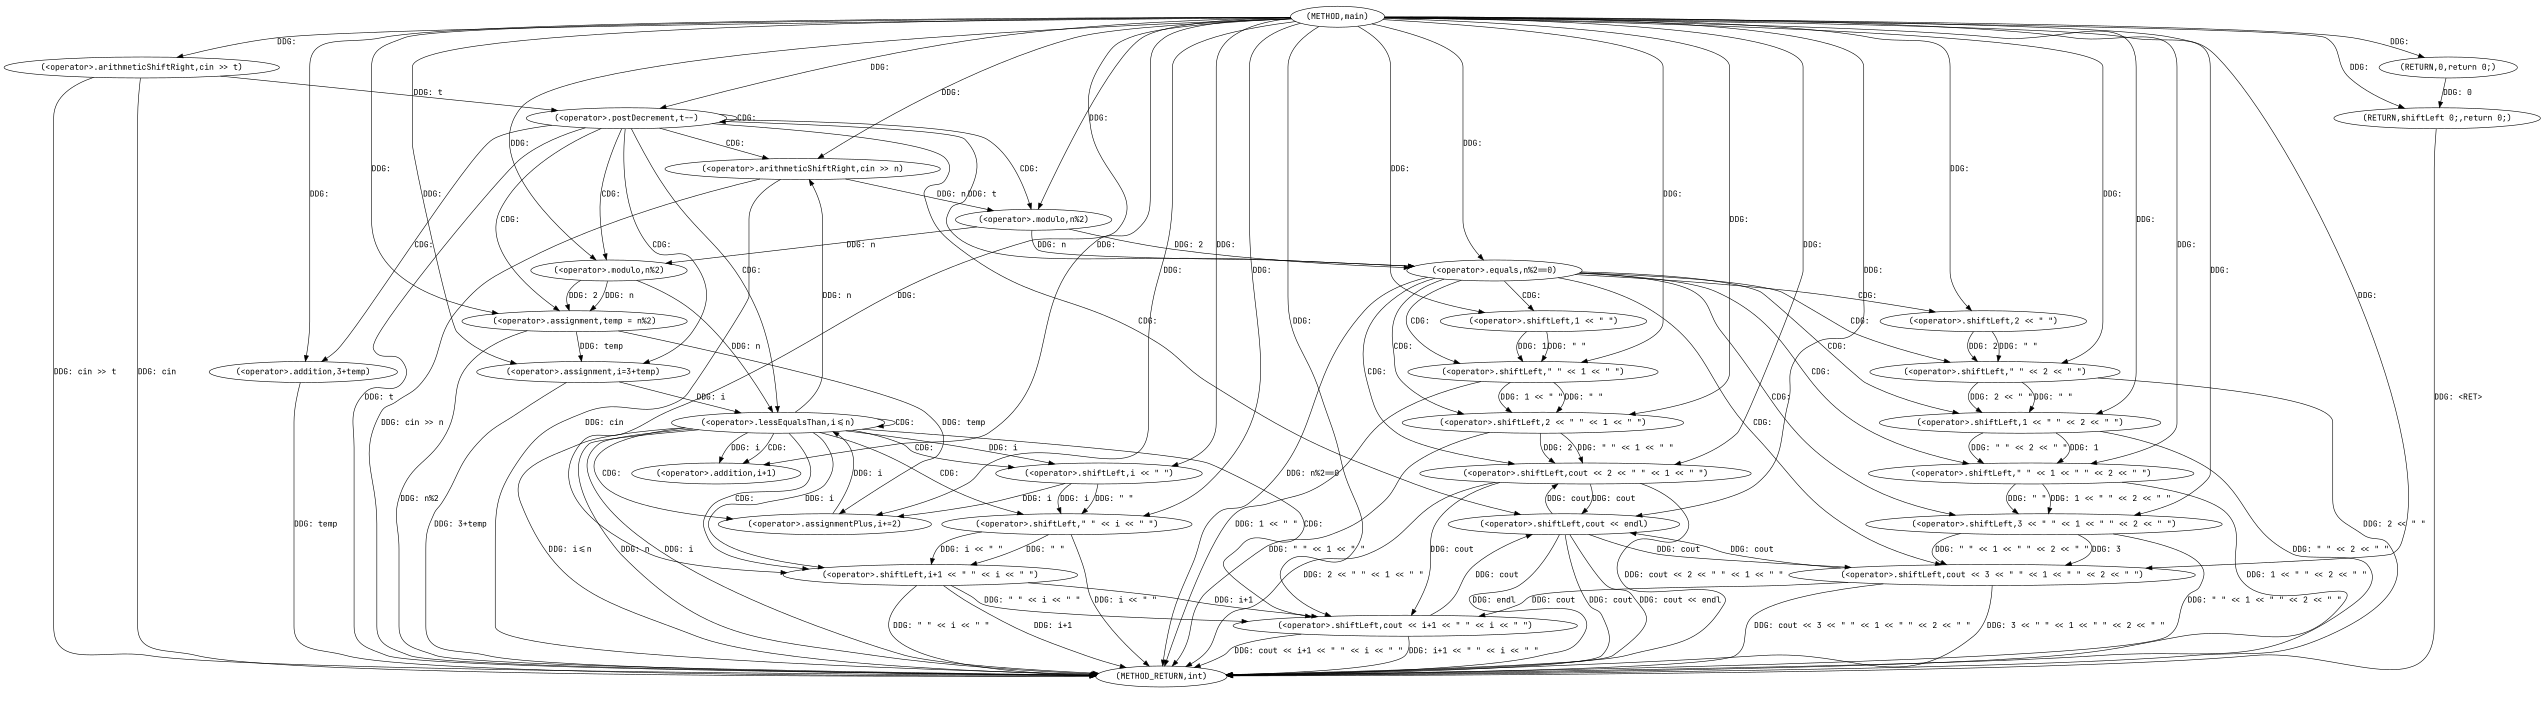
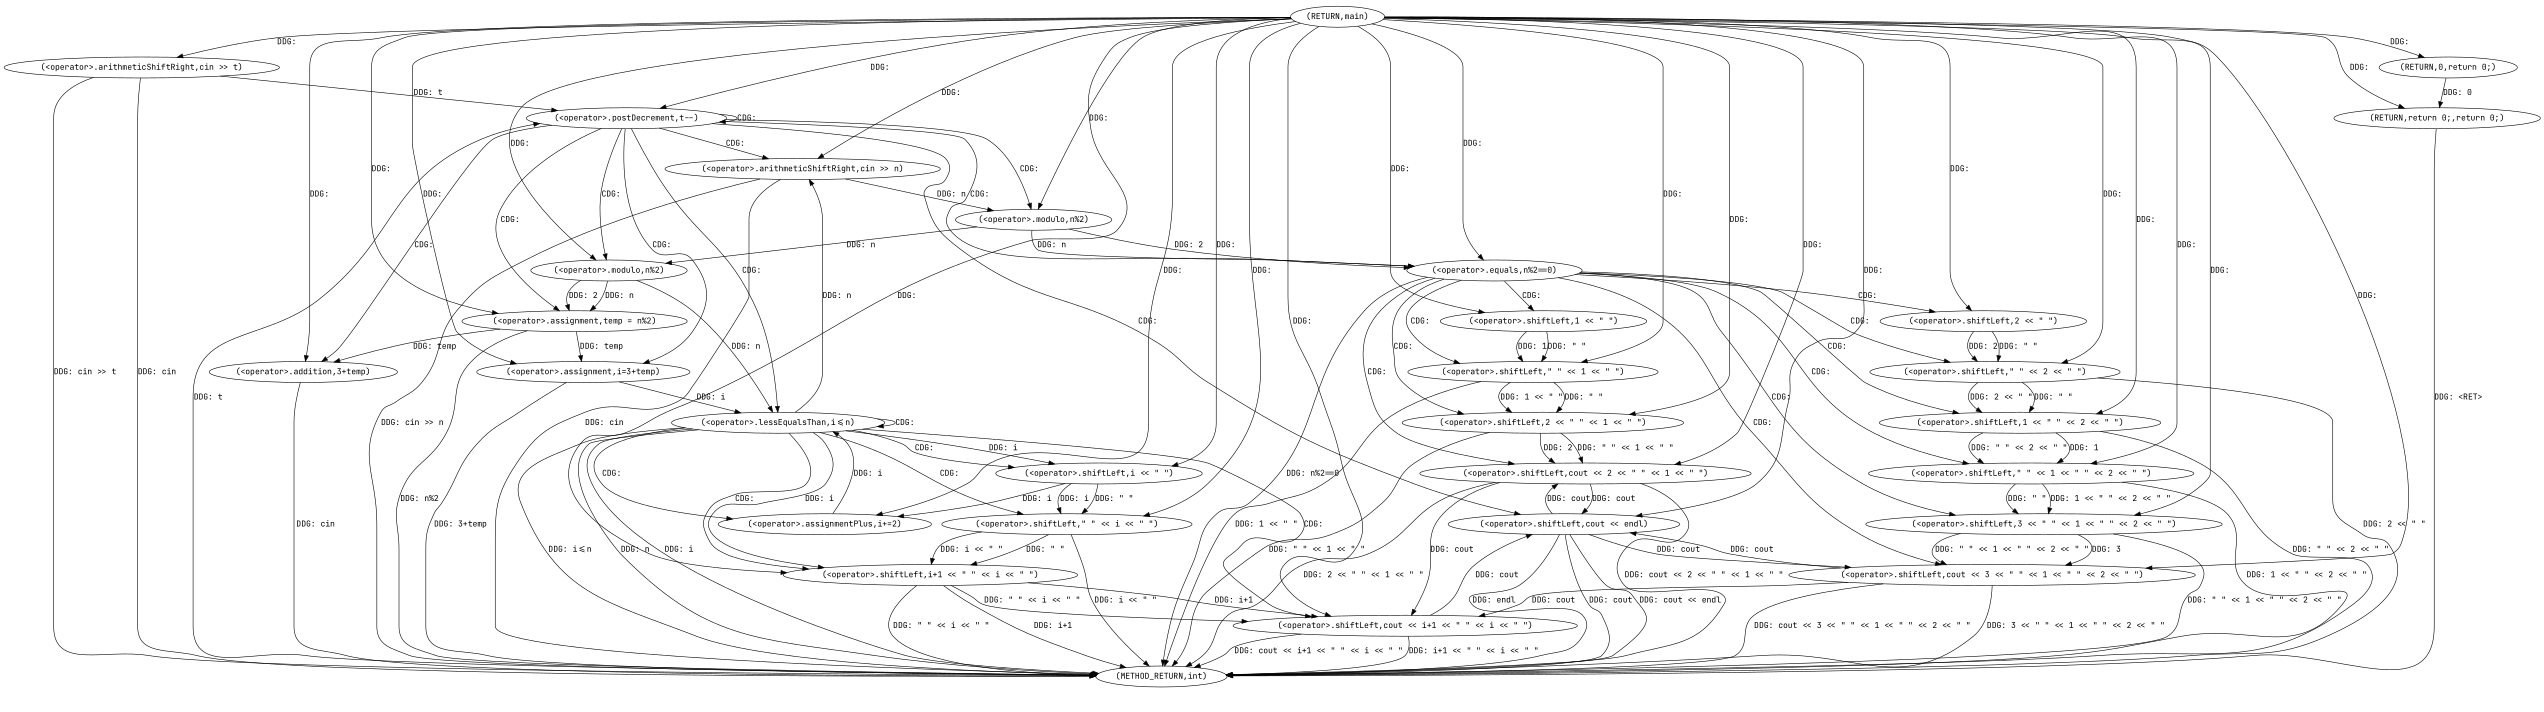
(1338, 17) -> (1338, 17)
(2437, 118) -> (2437, 118)
(982, 194) -> (982, 194)
(851, 386) -> (419, 341)
(716, 474) -> none
(316, 524) -> (316, 524)
(391, 656) -> (293, 655)
